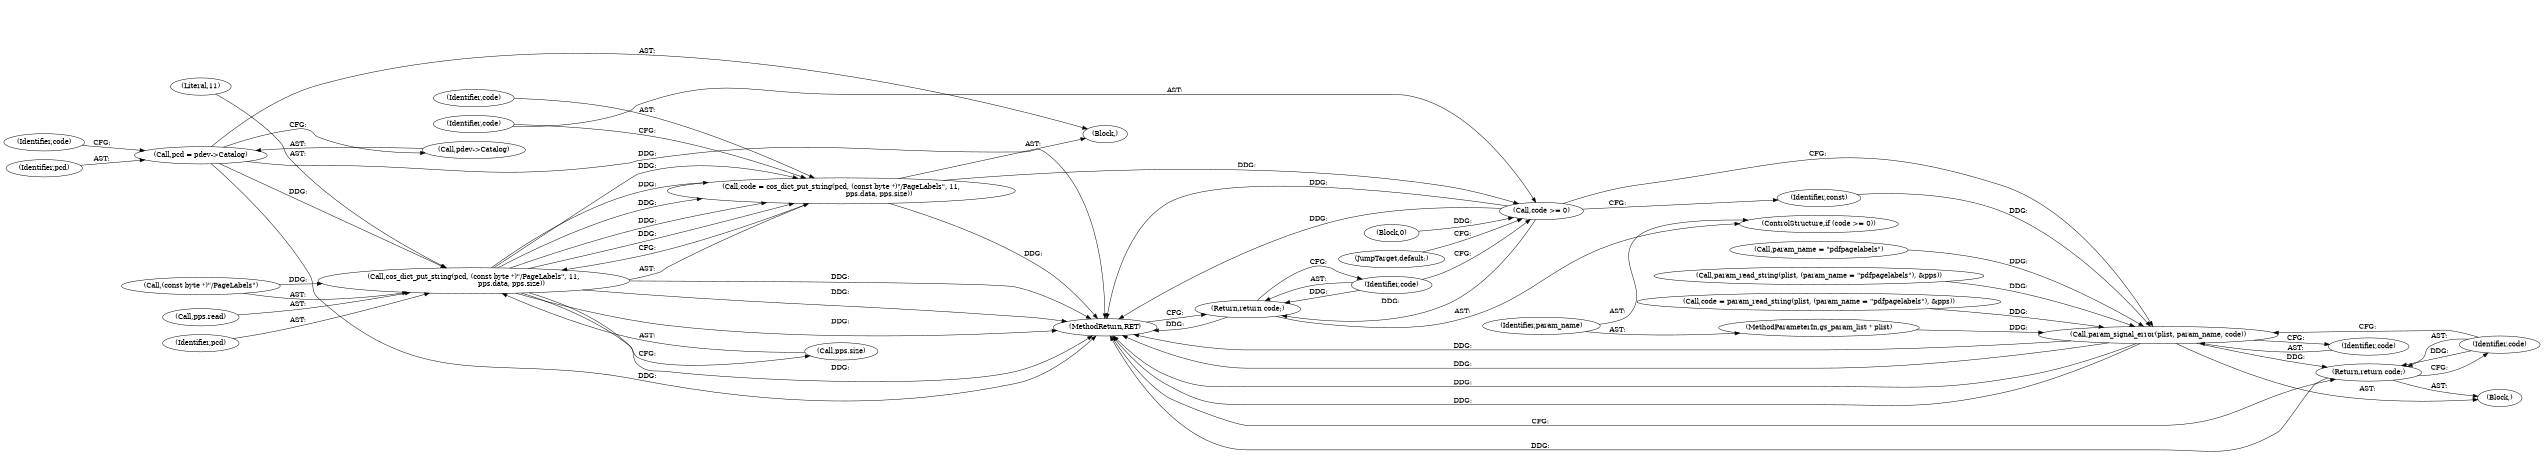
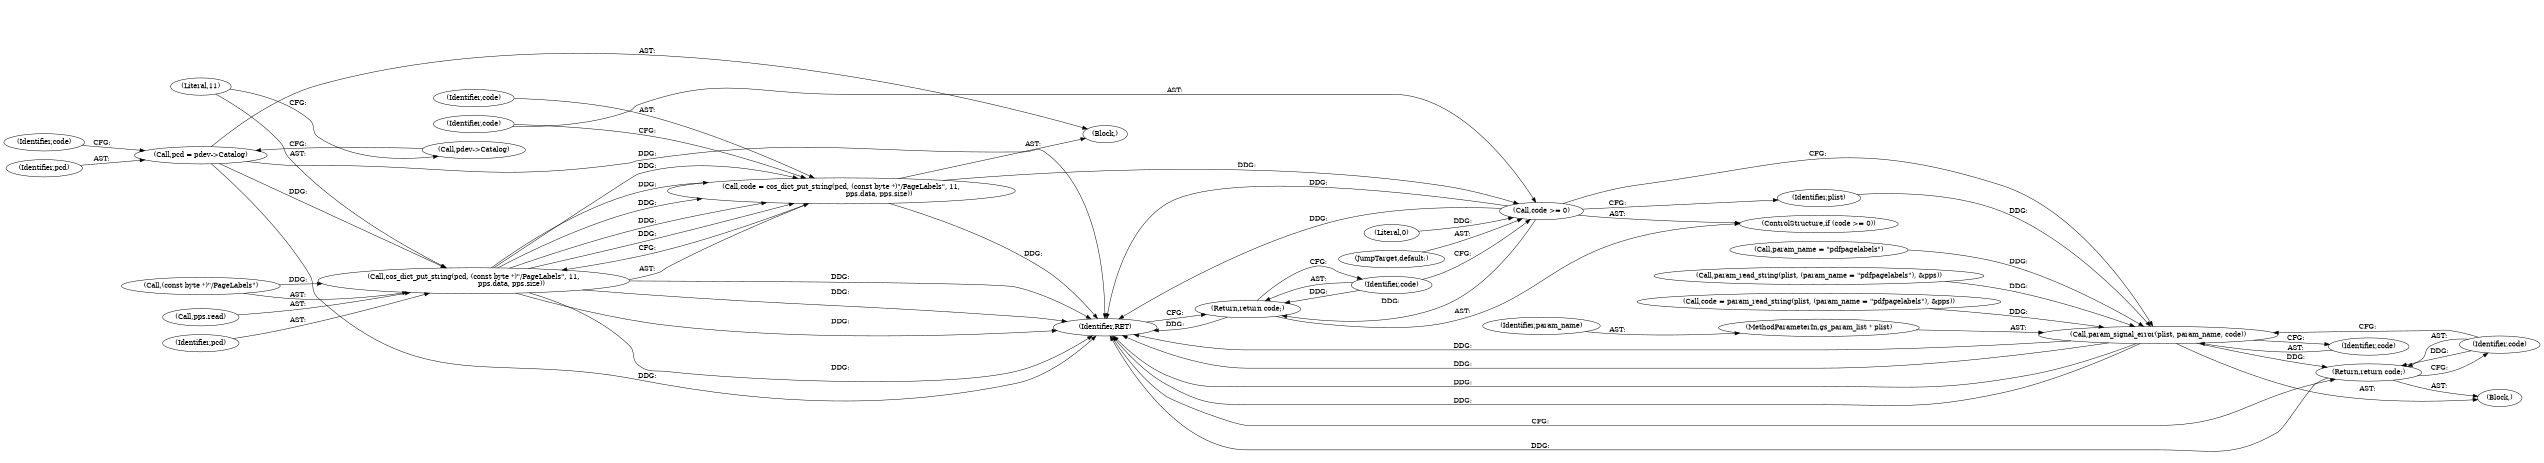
(320, 138) -> (324, 140)
(299, 144) -> (299, 144)
(1819, 198) -> (1819, 198)
(1392, 233) -> (1392, 233)
(1464, 234) -> (1464, 234)
(1632, 244) -> (1657, 220)
(1105, 327) -> (1105, 327)
(2020, 328) -> (2020, 328)
(841, 351) -> none
